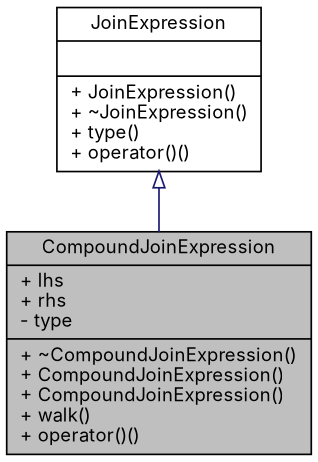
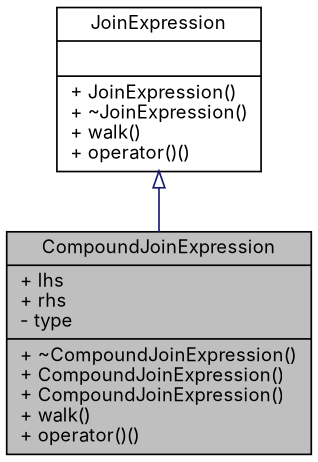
(105, 133) -> (106, 133)
